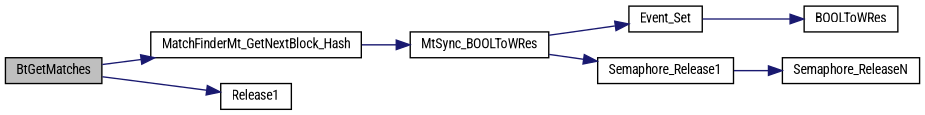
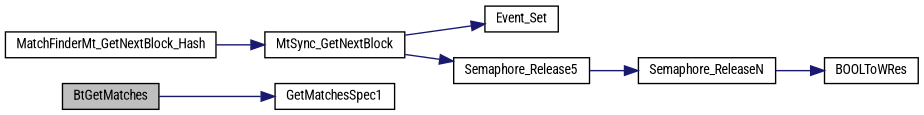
(746, 19) -> (793, 71)
(479, 45) -> (335, 45)
(122, 62) -> none
(666, 71) -> (522, 71)
(256, 96) -> (335, 96)
